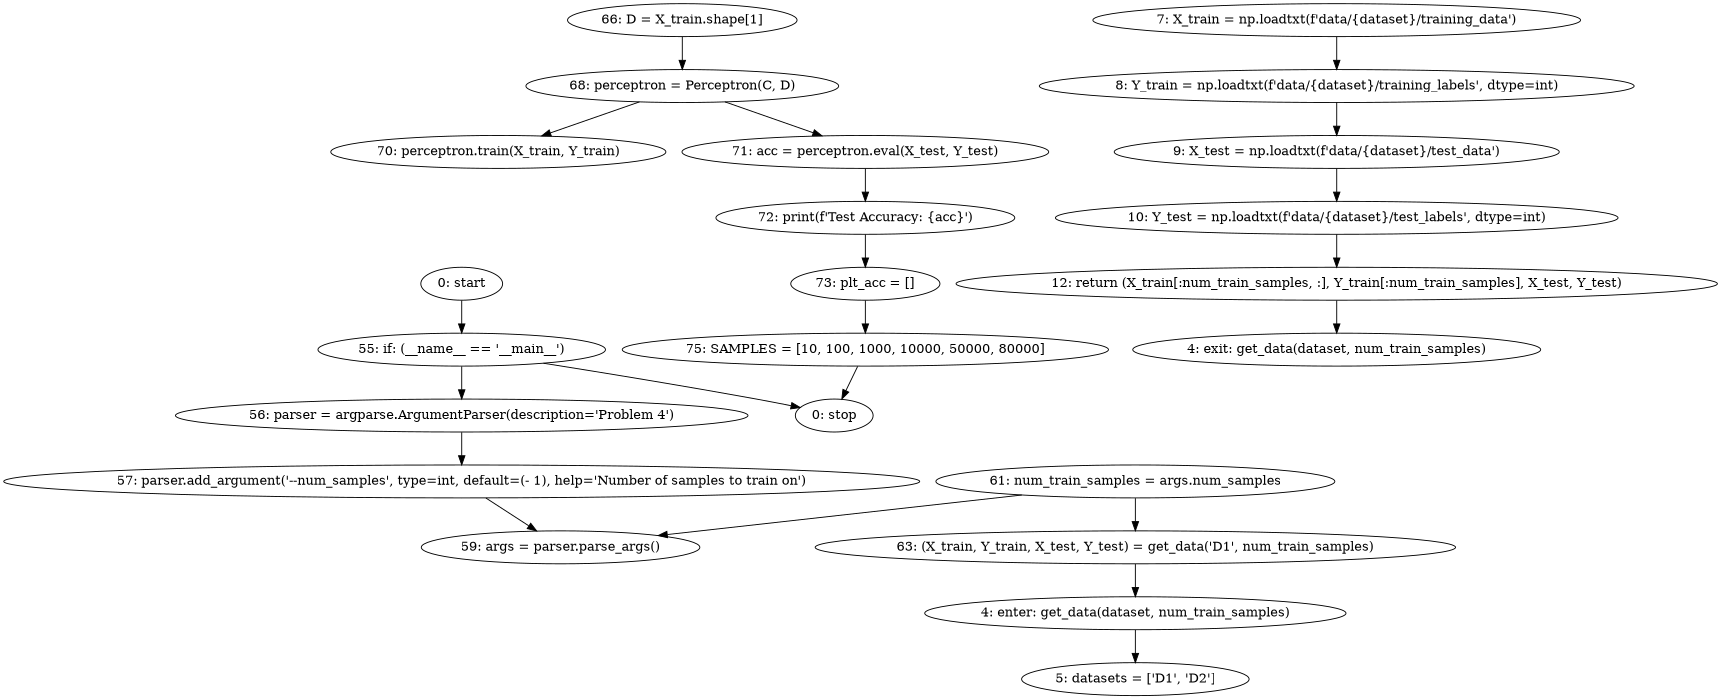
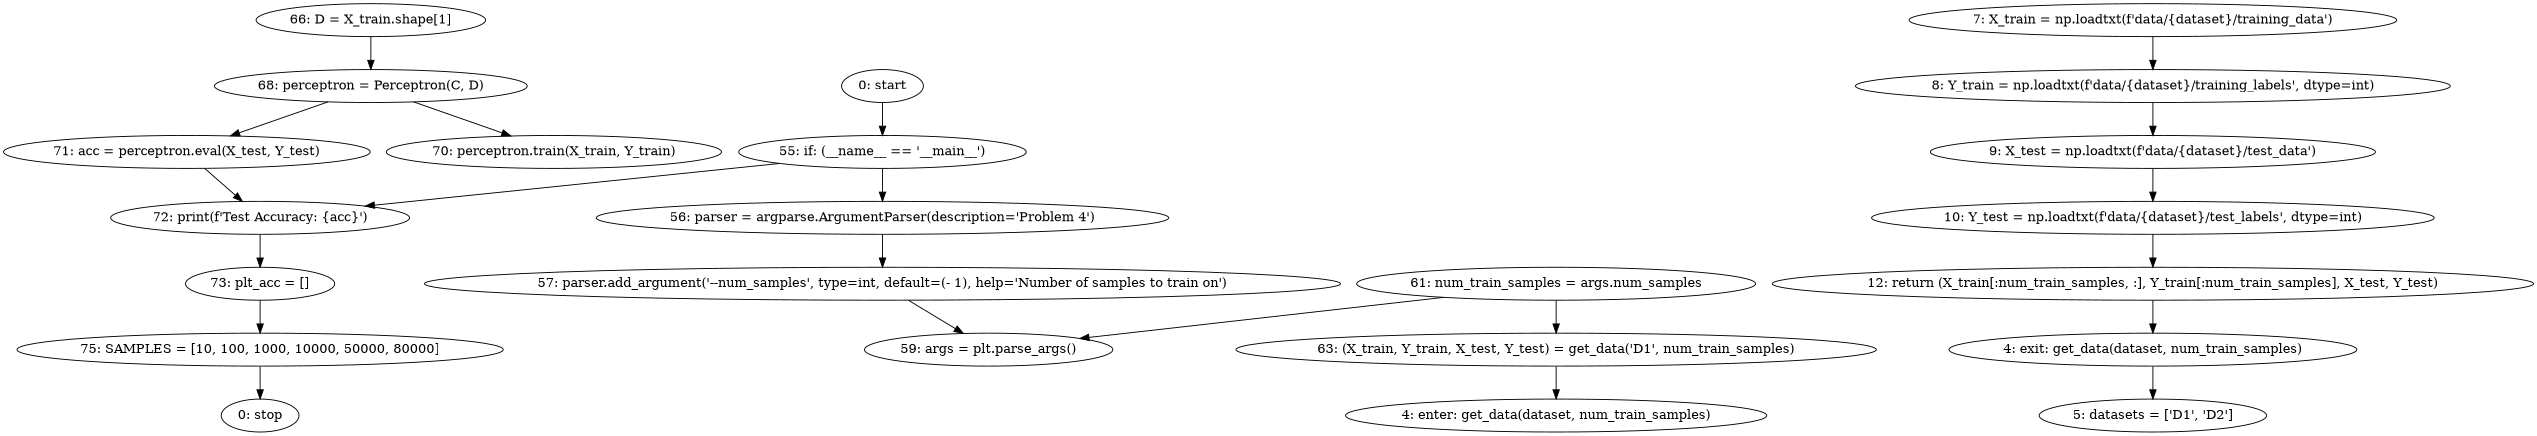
(667, 383) -> (577, 184)
(561, 547) -> (989, 350)
(1135, 642) -> (2153, 378)
